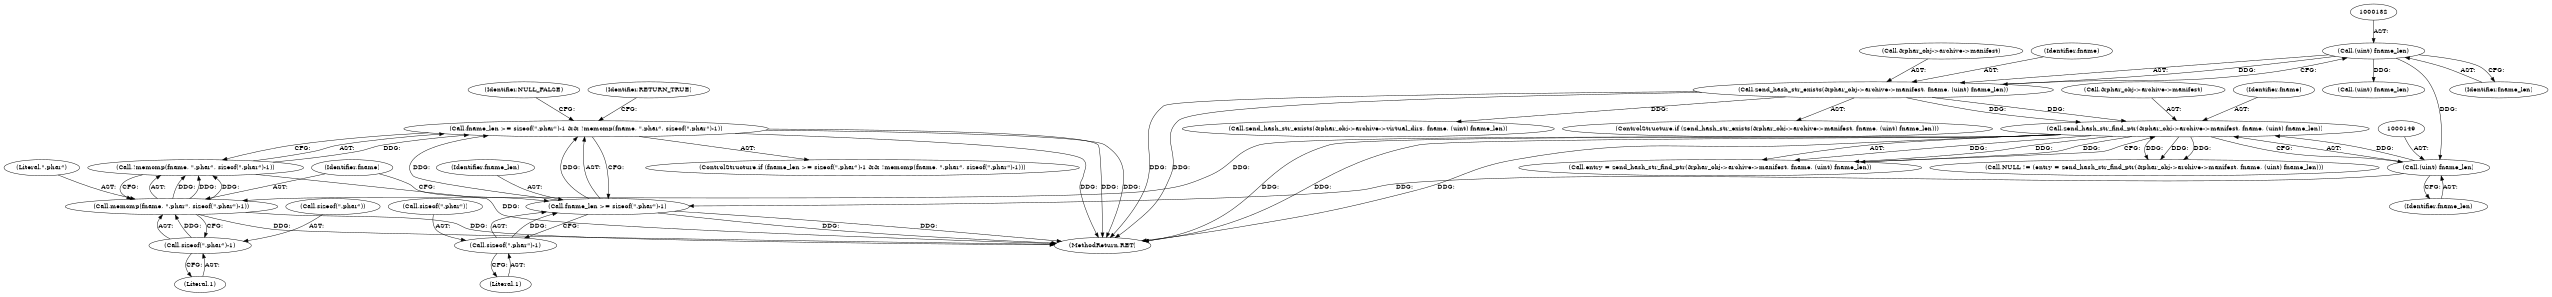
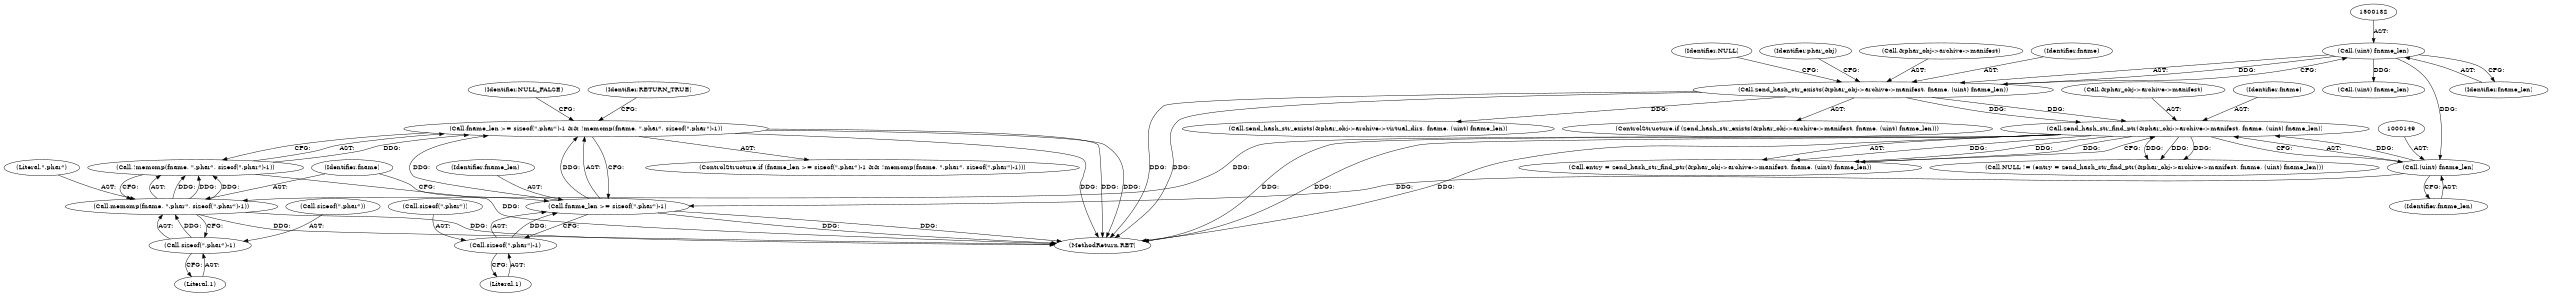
(2374, 12) -> (2374, 12)
none -> (1712, 51)
none -> (1806, 51)
